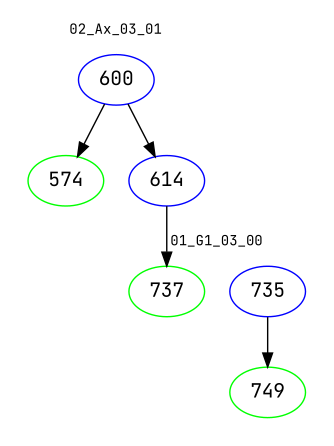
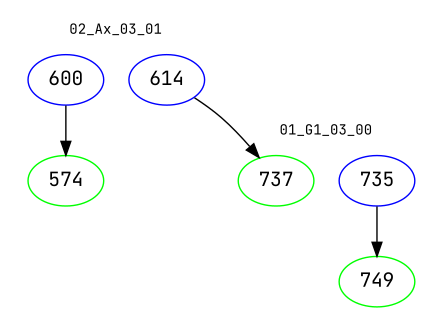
(138, 124) -> none
